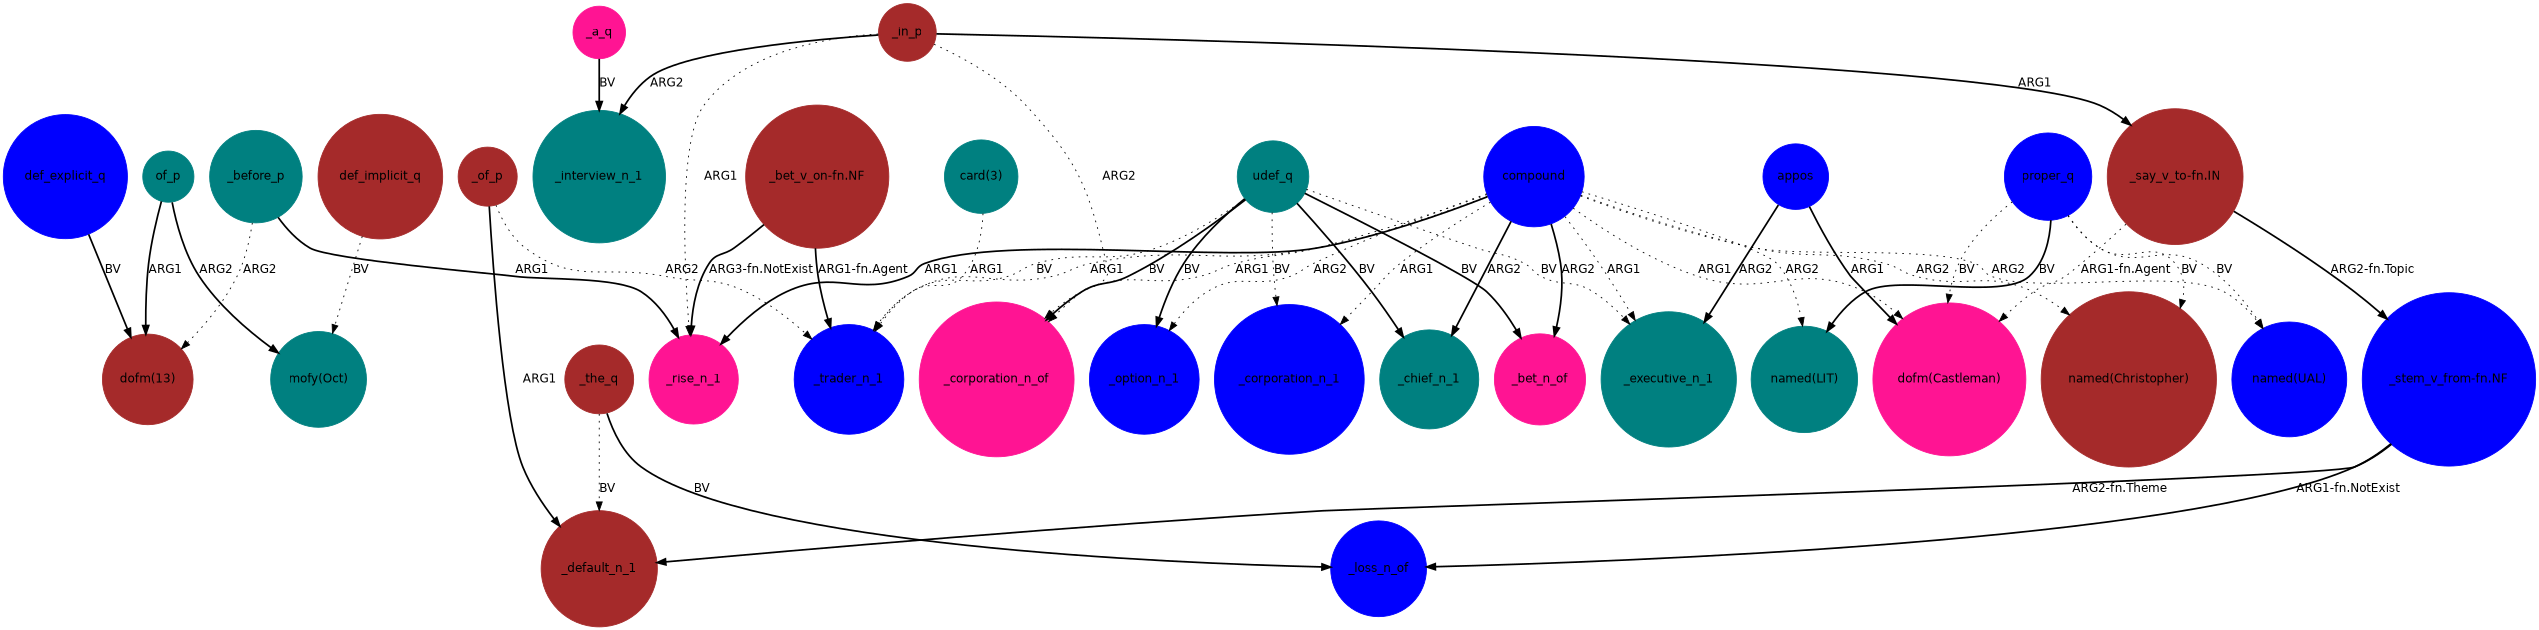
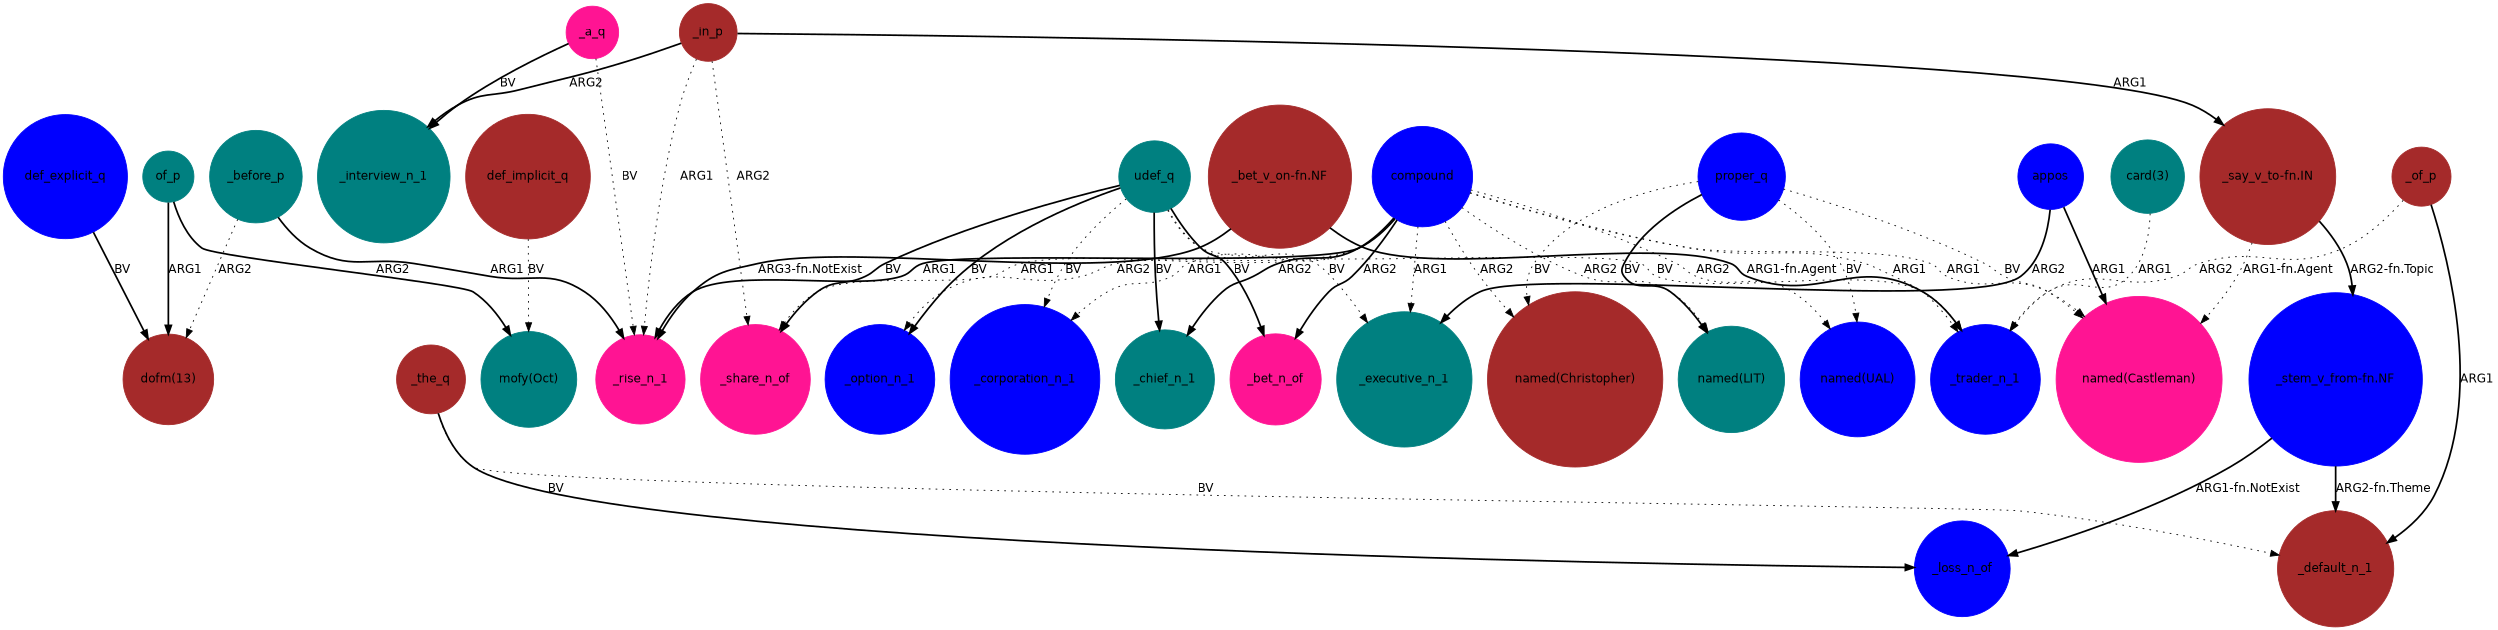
none -> (615, 192)
(997, 379) -> (755, 379)
(1949, 379) -> (2139, 379)
